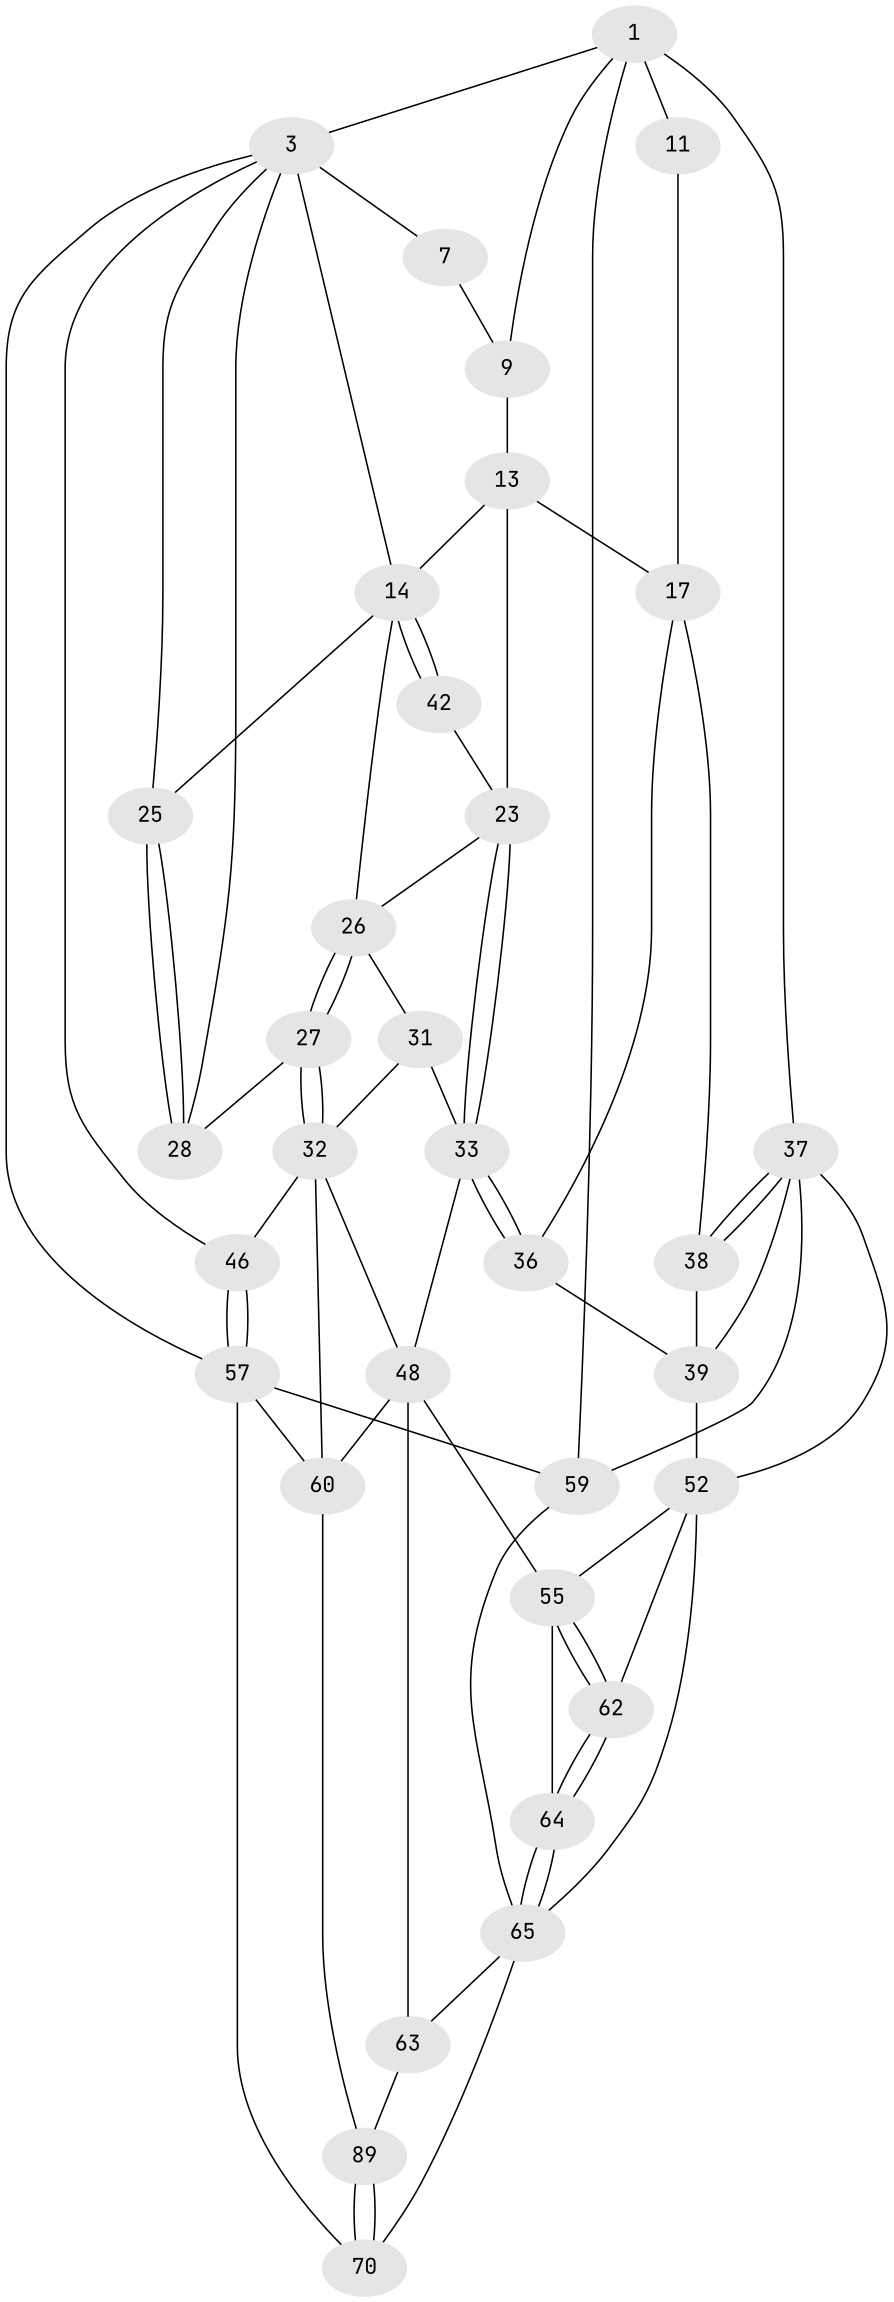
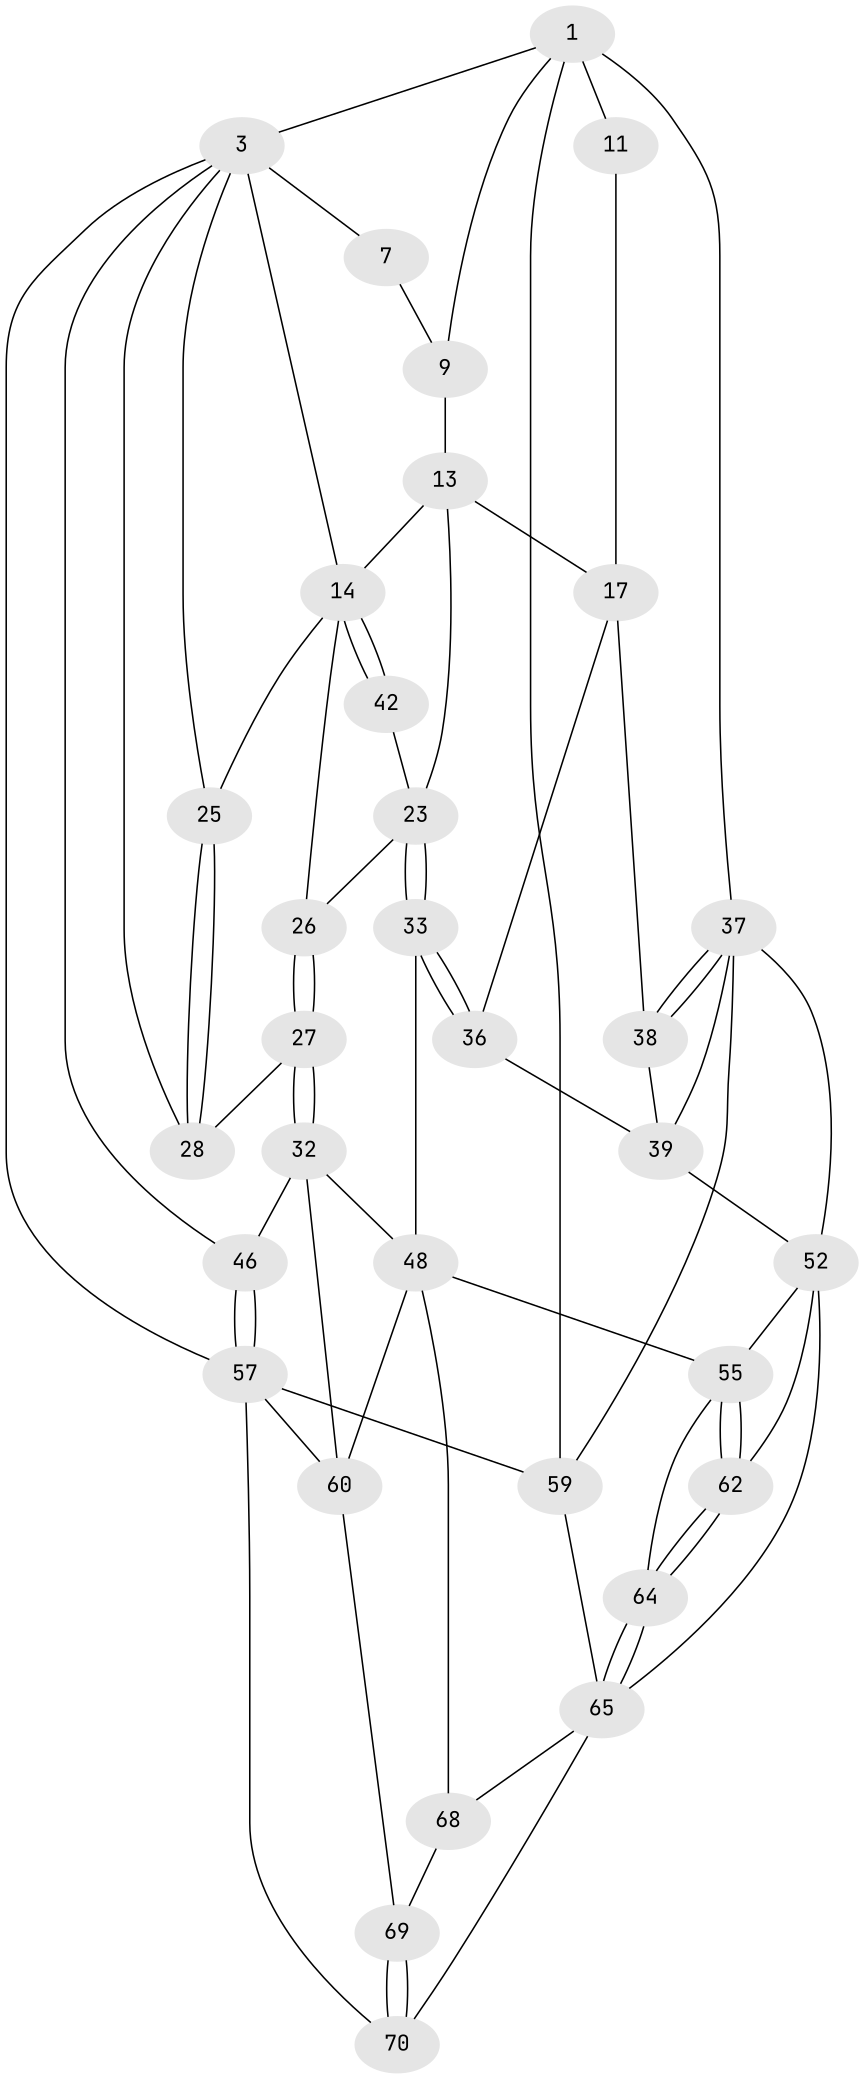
(420, 1039) -> none
(408, 2045) -> (448, 1821)
(365, 2156) -> (397, 1933)
